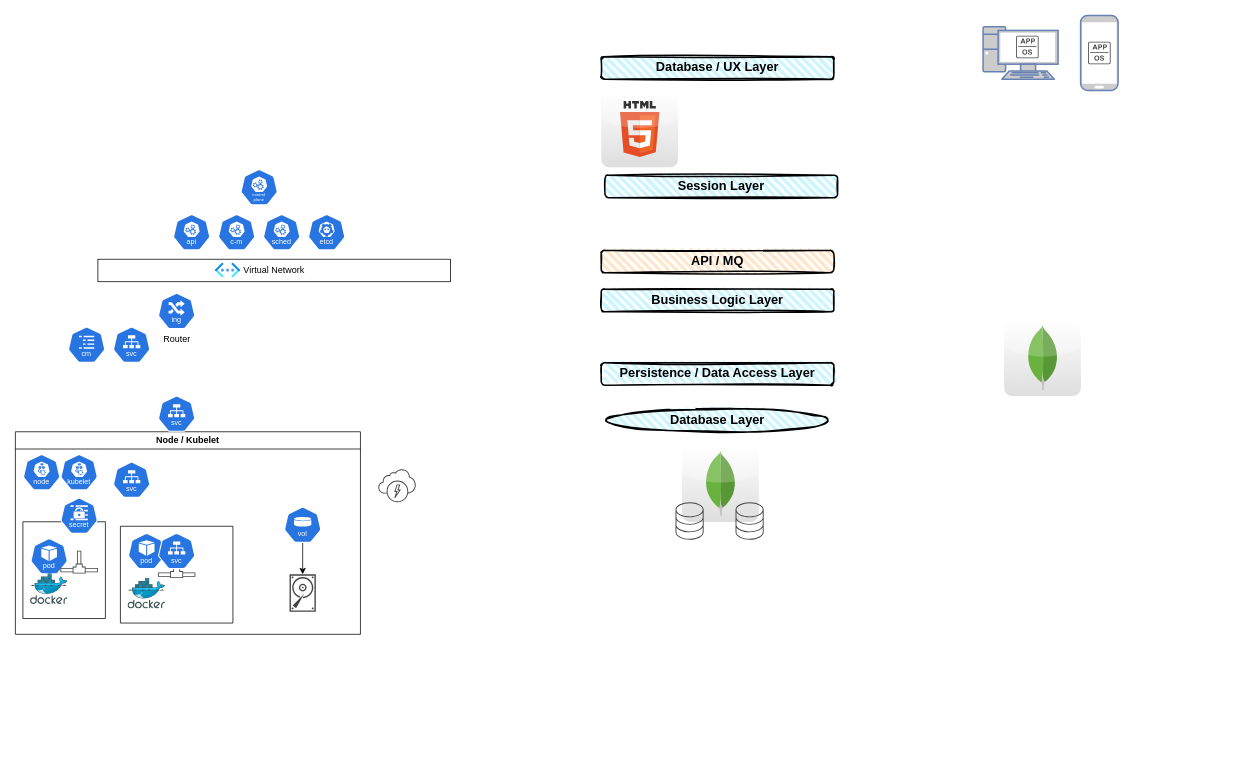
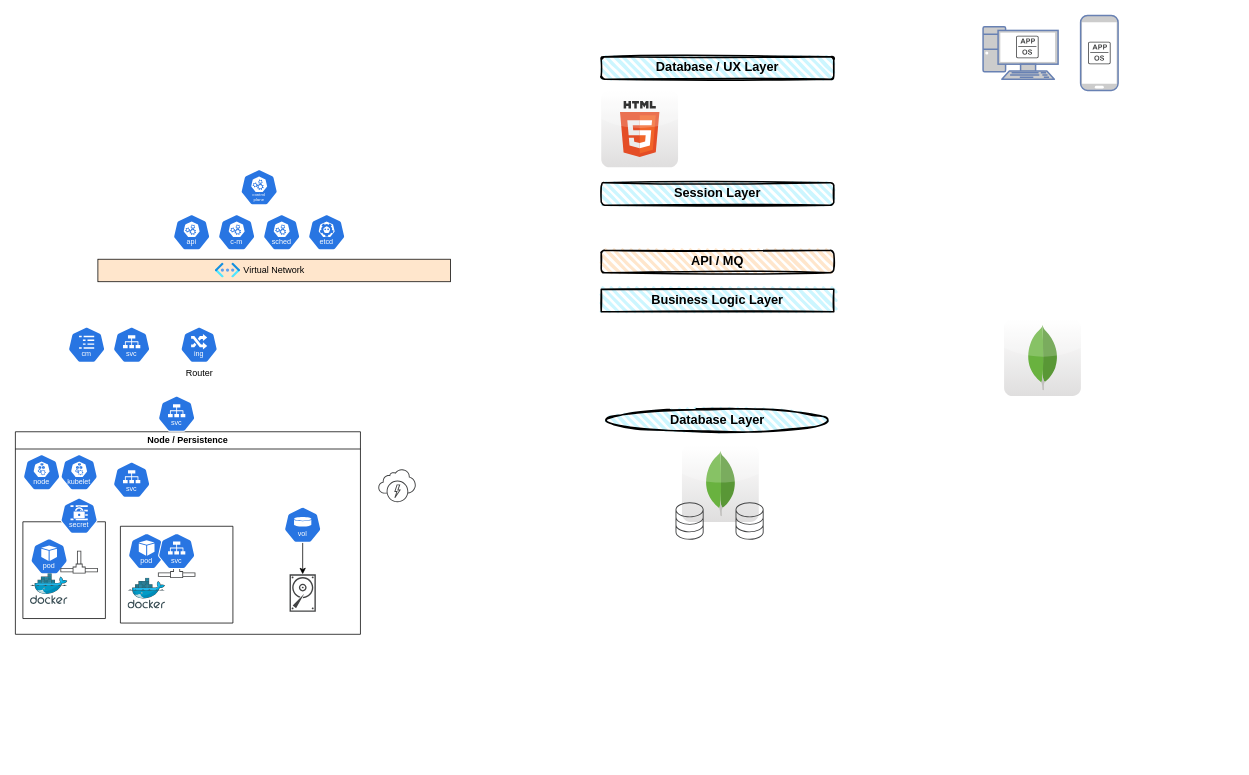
(721, 186) -> (717, 194)
(274, 270) -> (274, 270)
(717, 300) -> (717, 300)
(177, 311) -> (199, 345)
(717, 374) -> none
(188, 441) -> (188, 441)
